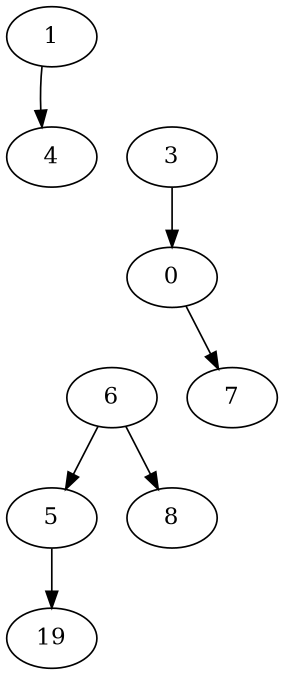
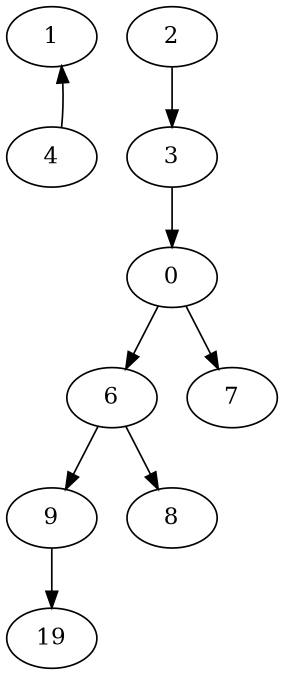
none -> (172, 37)
(41, 88) -> (63, 105)
none -> (146, 330)
(52, 518) -> (52, 518)
